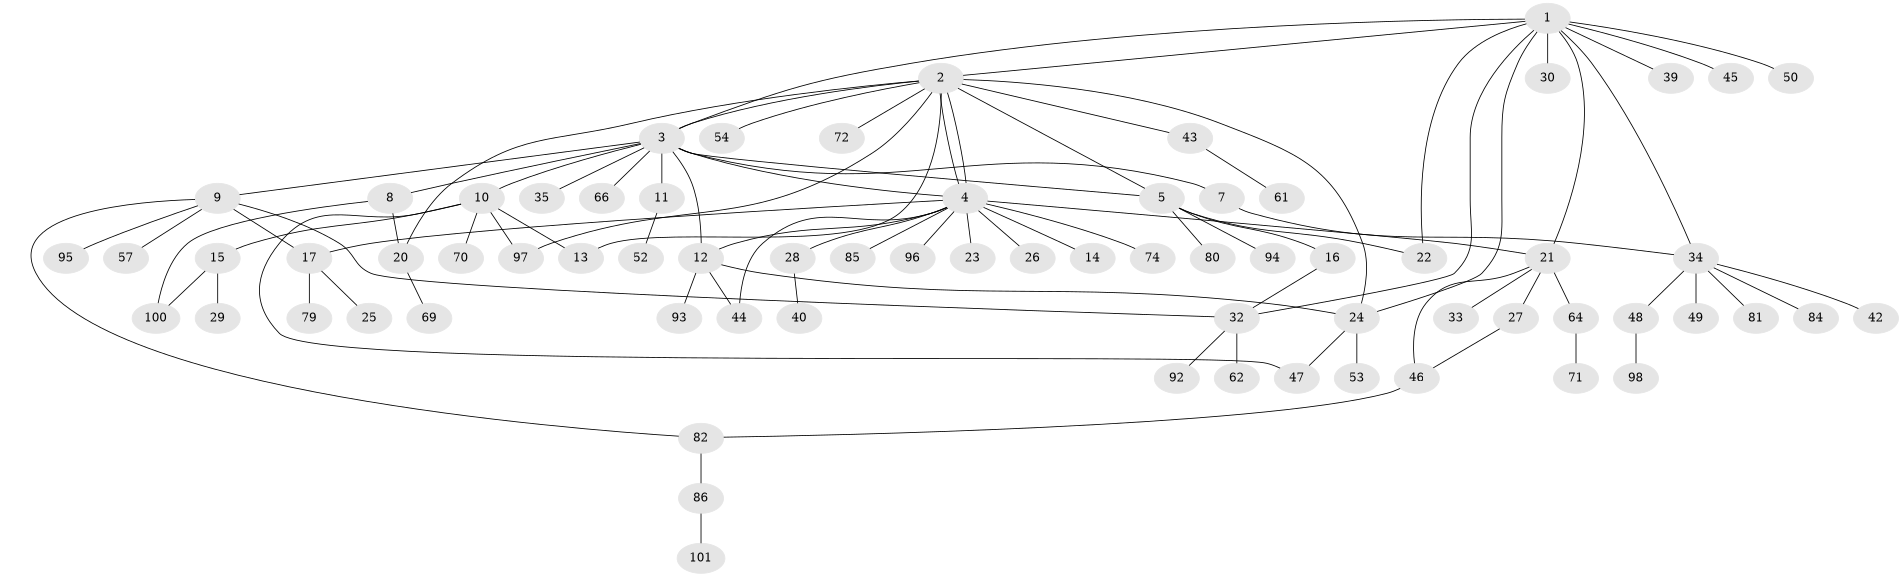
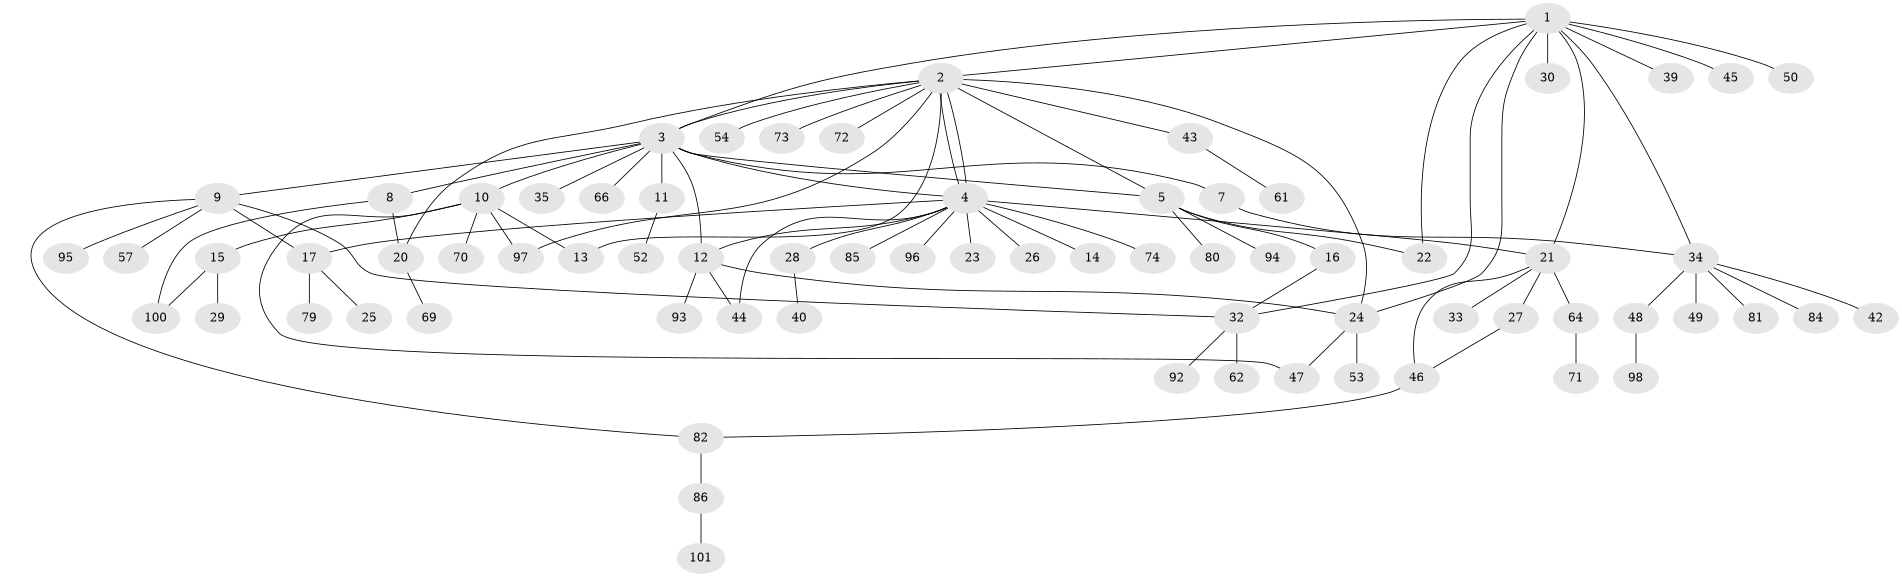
none -> (782, 138)
